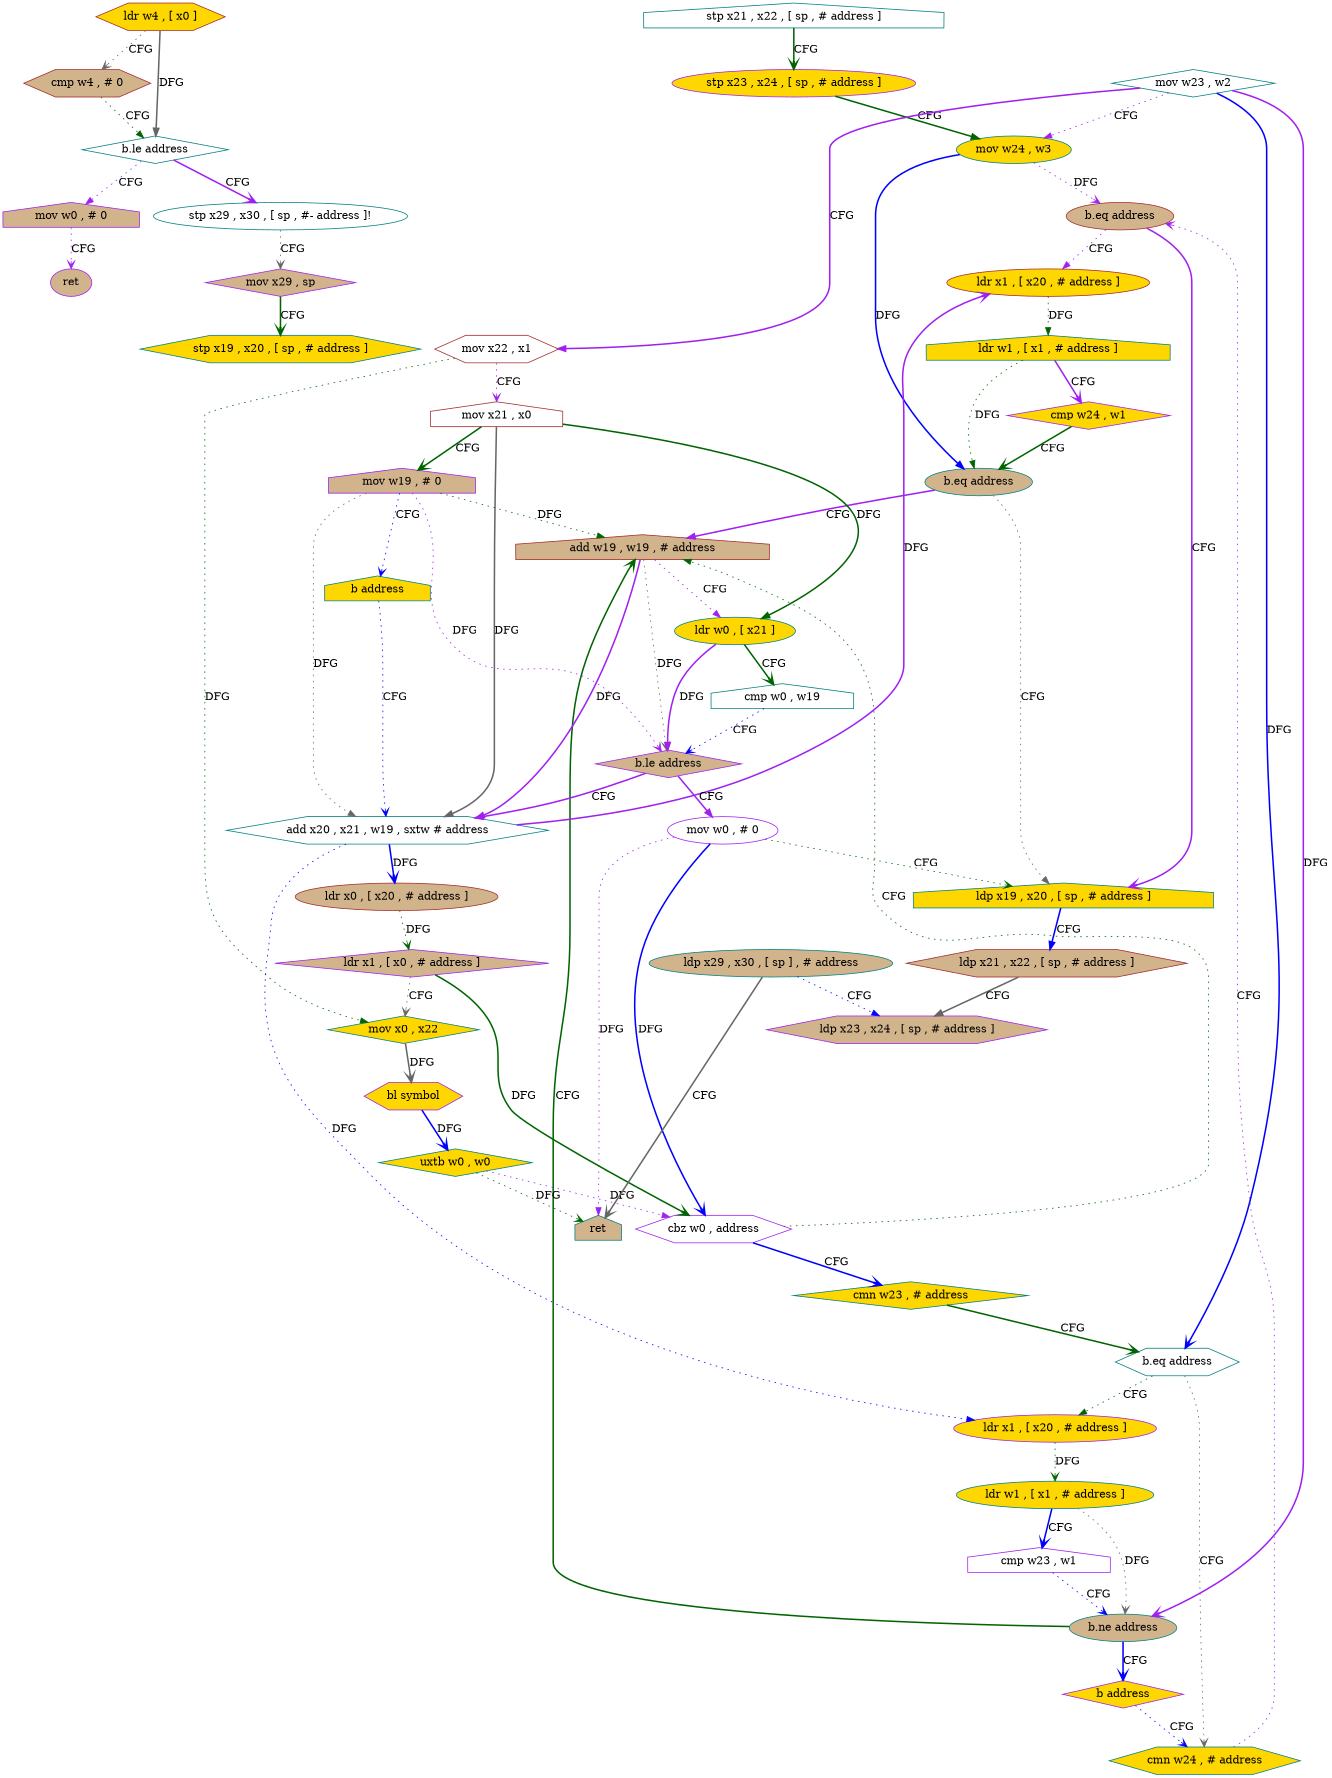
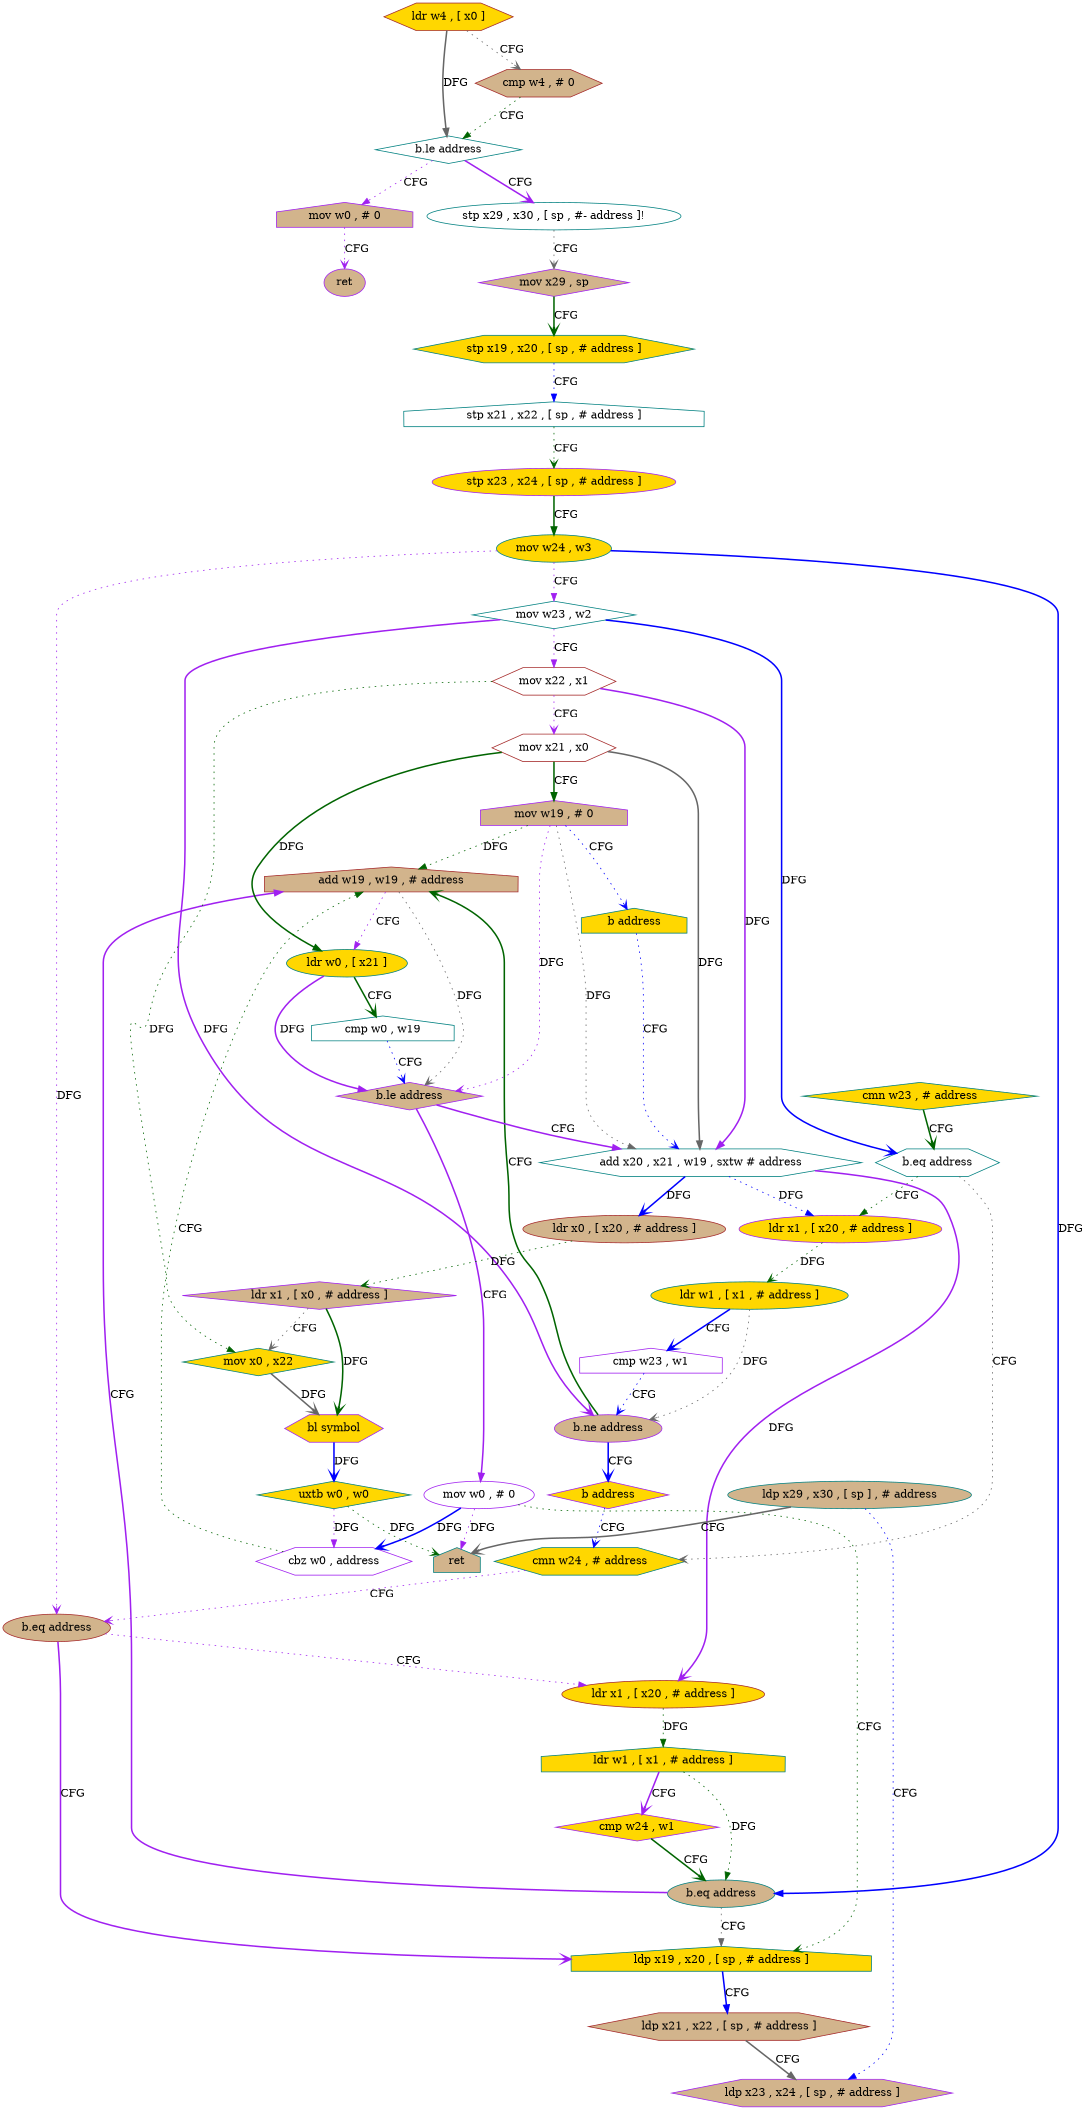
(794, 45) -> (554, 444)
(1110, 114) -> (554, 578)
(830, 198) -> (554, 644)
none -> (554, 379)
(497, 416) -> (554, 748)
(453, 446) -> (554, 777)
(586, 703) -> (745, 867)
(524, 1121) -> (342, 1357)
(814, 1263) -> none
(1123, 1628) -> (608, 1428)
